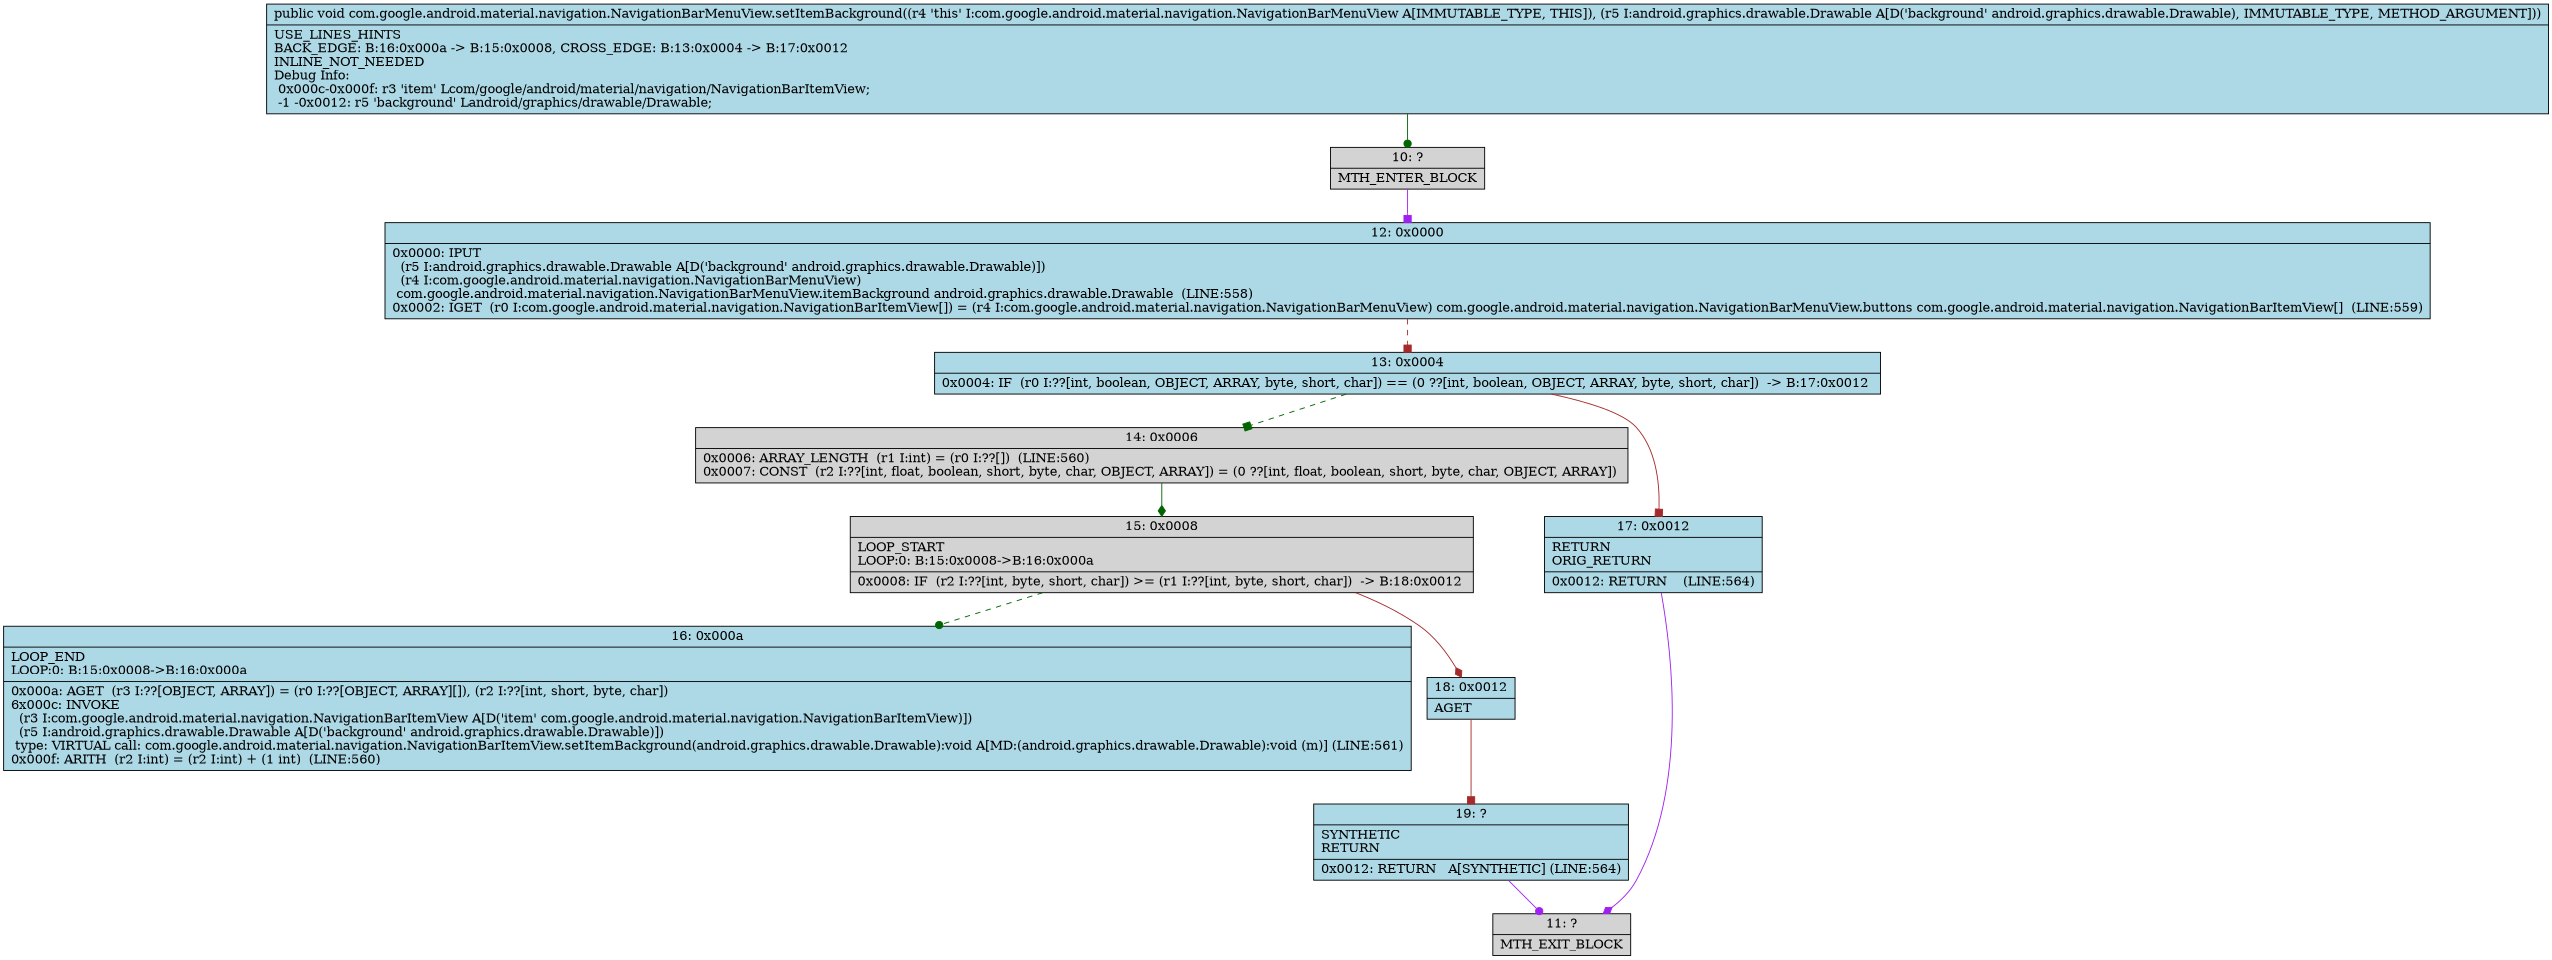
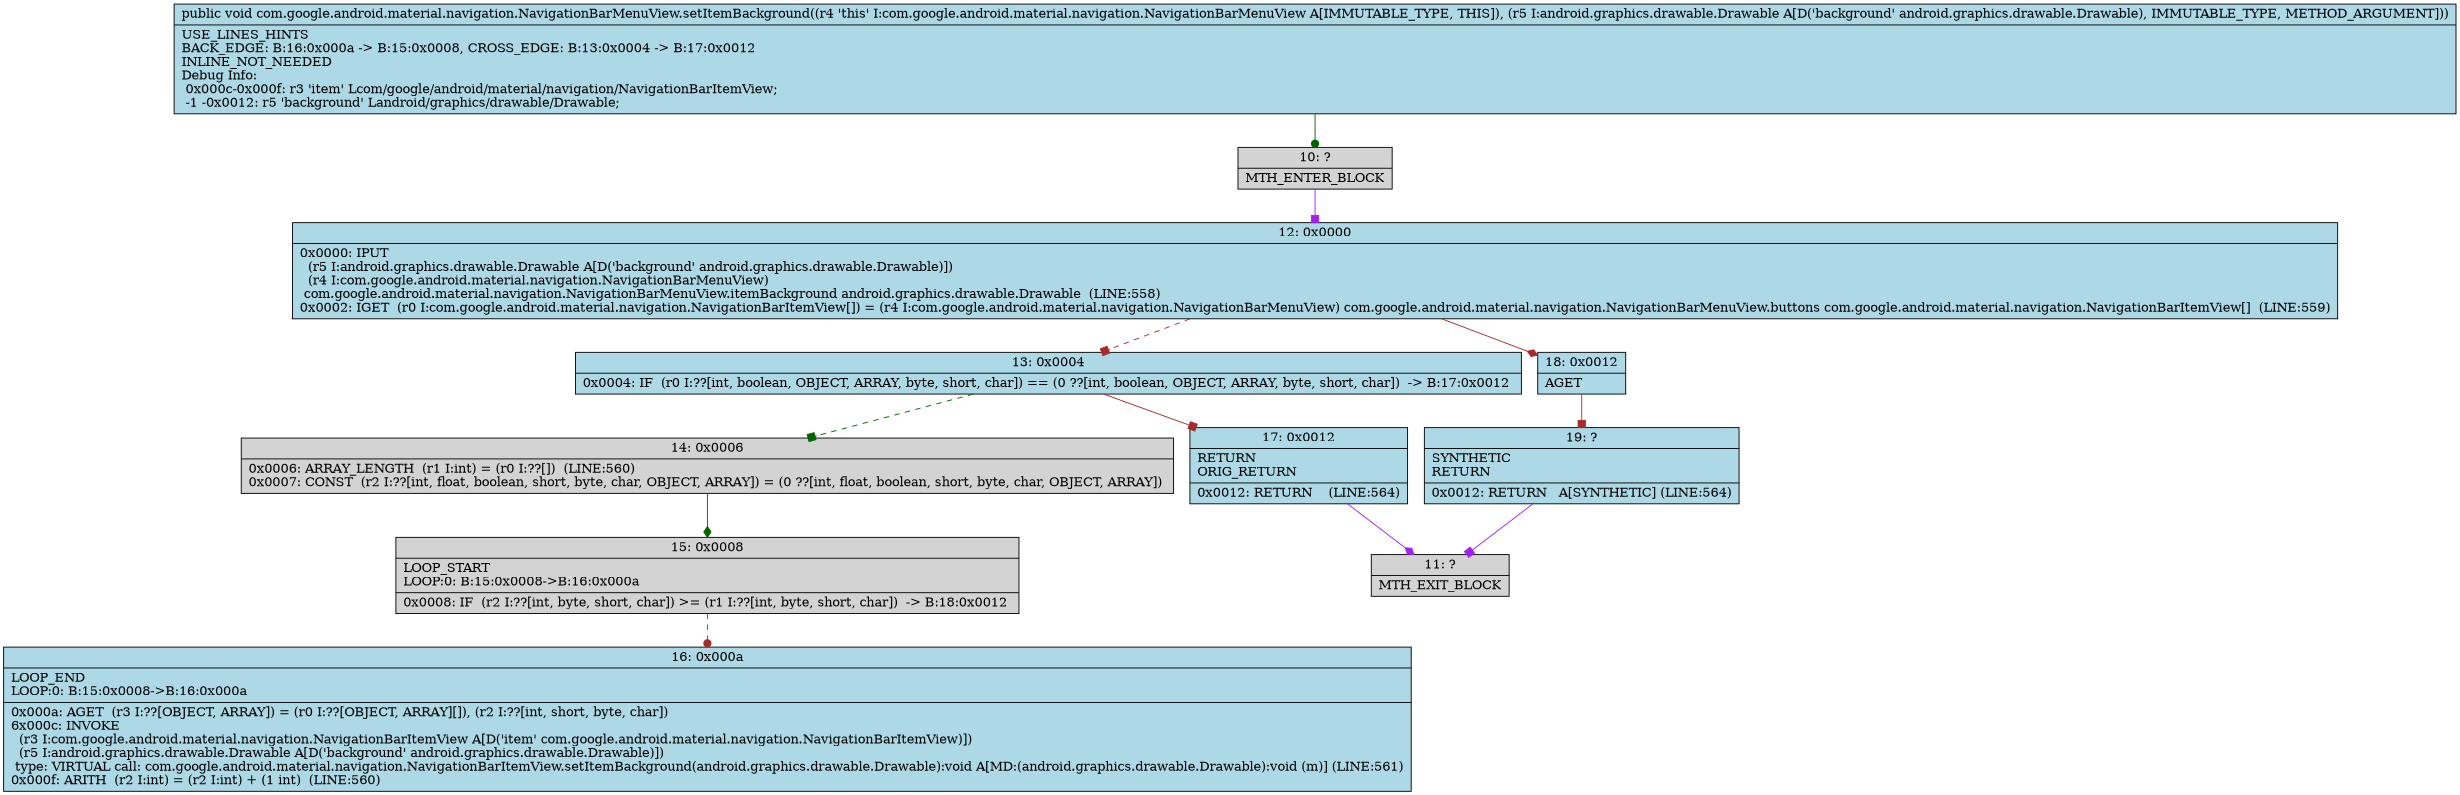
(993, 608) -> (707, 627)
(1413, 621) -> (1484, 335)
(1523, 894) -> (1503, 527)
